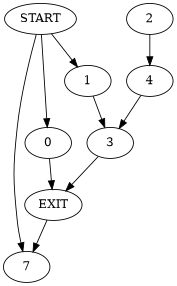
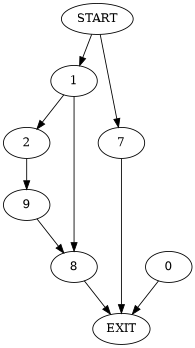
(44, 77) -> none
(150, 81) -> (27, 205)
none -> (53, 109)
(110, 143) -> (74, 267)
(42, 232) -> (121, 232)
